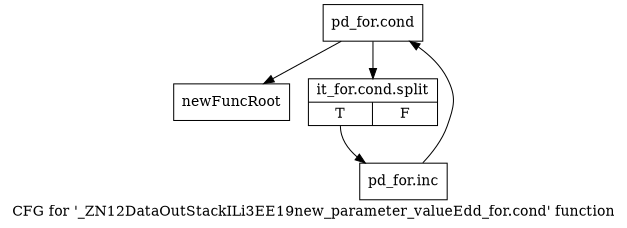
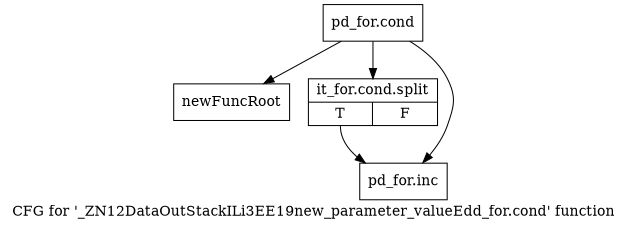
(453, 103) -> (453, 93)
